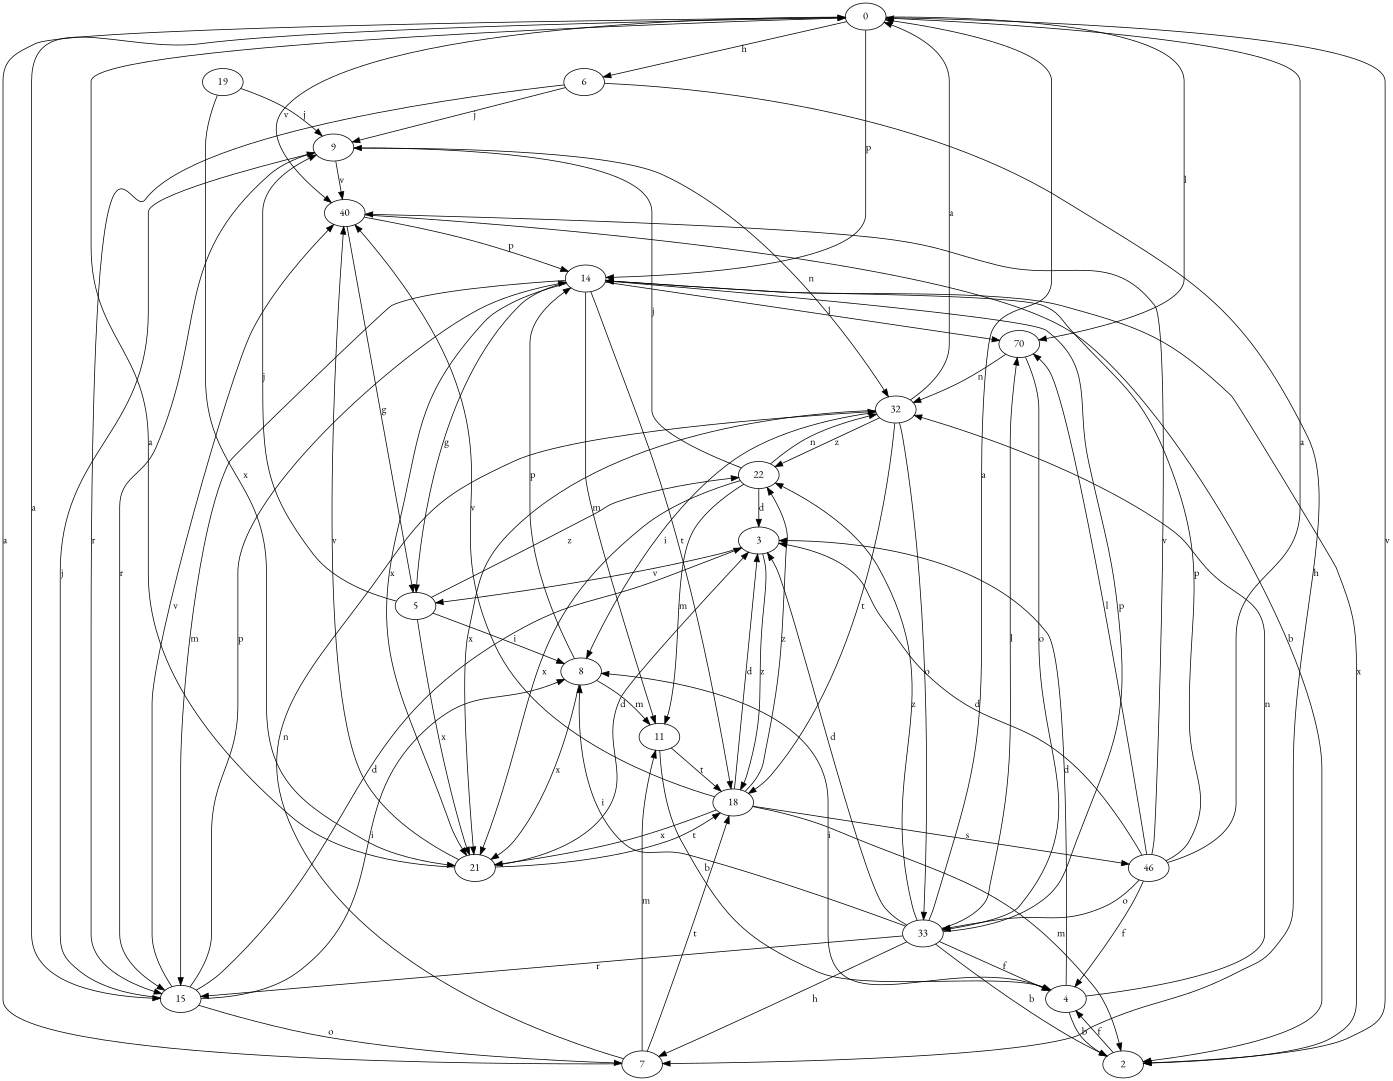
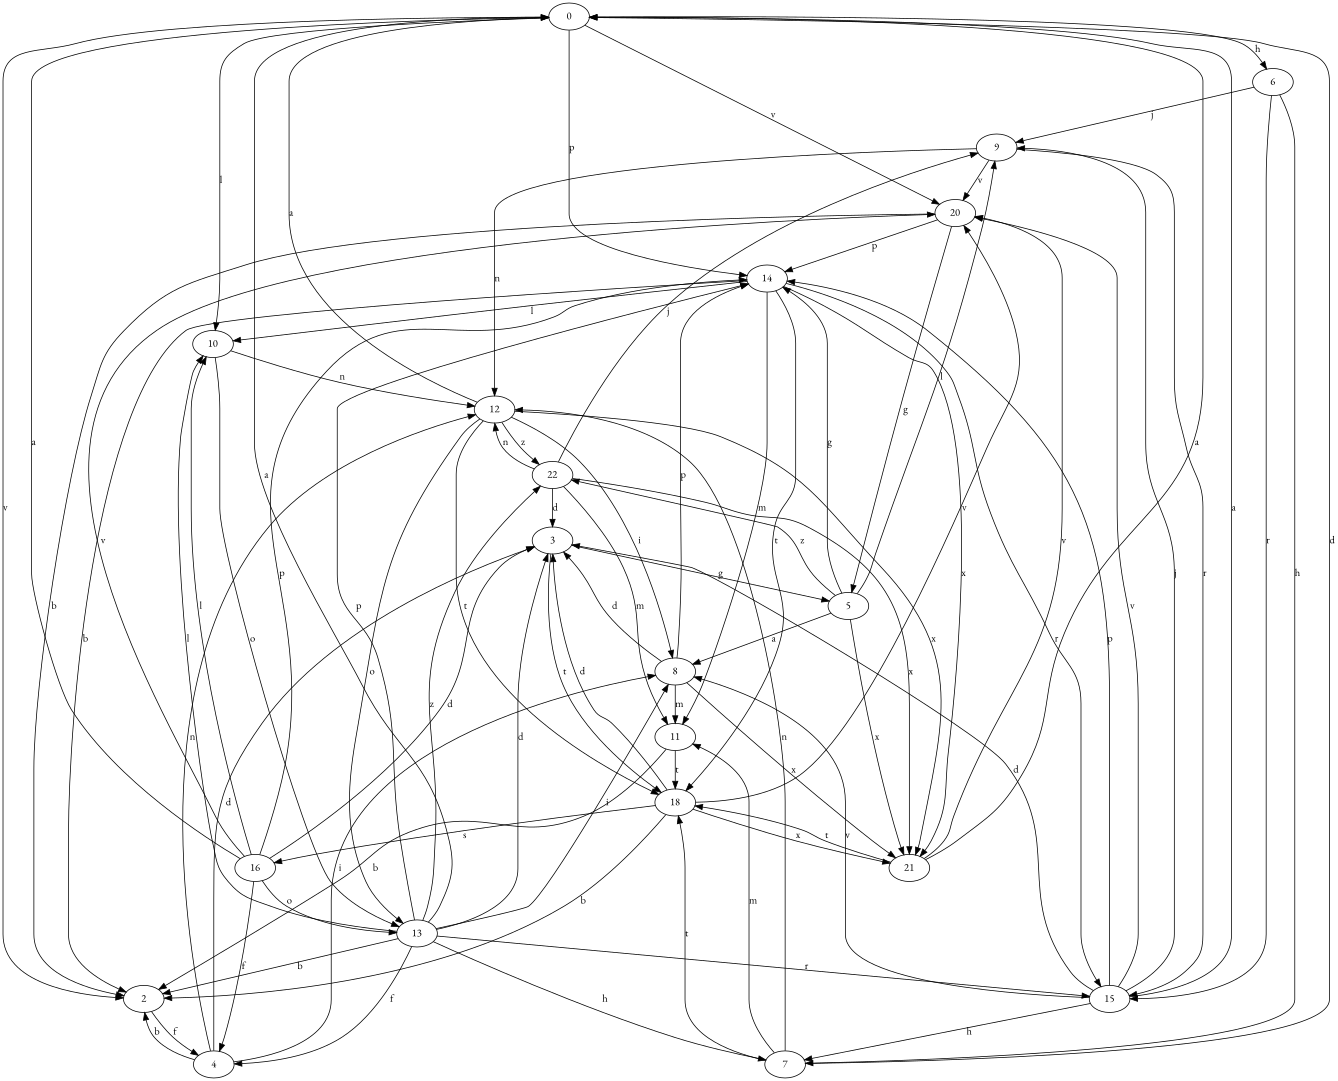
(223, 82) -> none
(32, 162) -> (1232, 246)
(345, 213) -> (955, 213)
(1019, 344) -> (213, 344)
(264, 377) -> (942, 377)
(896, 410) -> (495, 410)
(454, 411) -> (827, 436)
(5, 540) -> (1332, 540)
(655, 573) -> (721, 573)
(195, 639) -> (1057, 639)
(515, 639) -> (774, 639)
(781, 644) -> none
(763, 671) -> (565, 671)
(1359, 671) -> (86, 639)
(613, 726) -> (609, 615)
(373, 835) -> (848, 835)
(1149, 868) -> (255, 868)
(923, 933) -> (417, 933)
(1061, 933) -> (583, 901)
(790, 959) -> (407, 833)
(331, 1032) -> (970, 1032)
